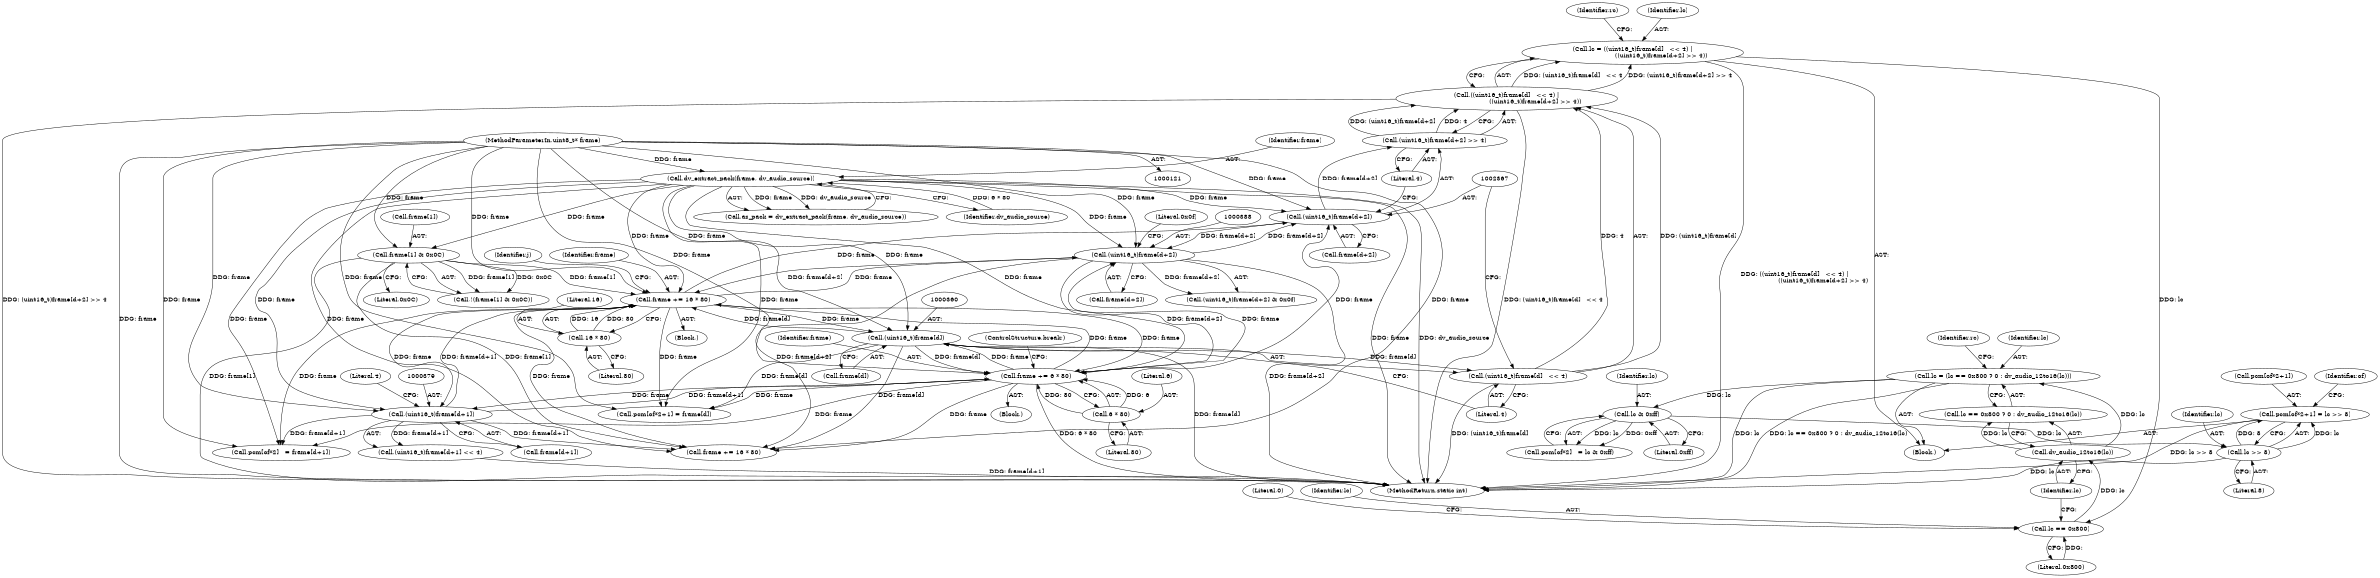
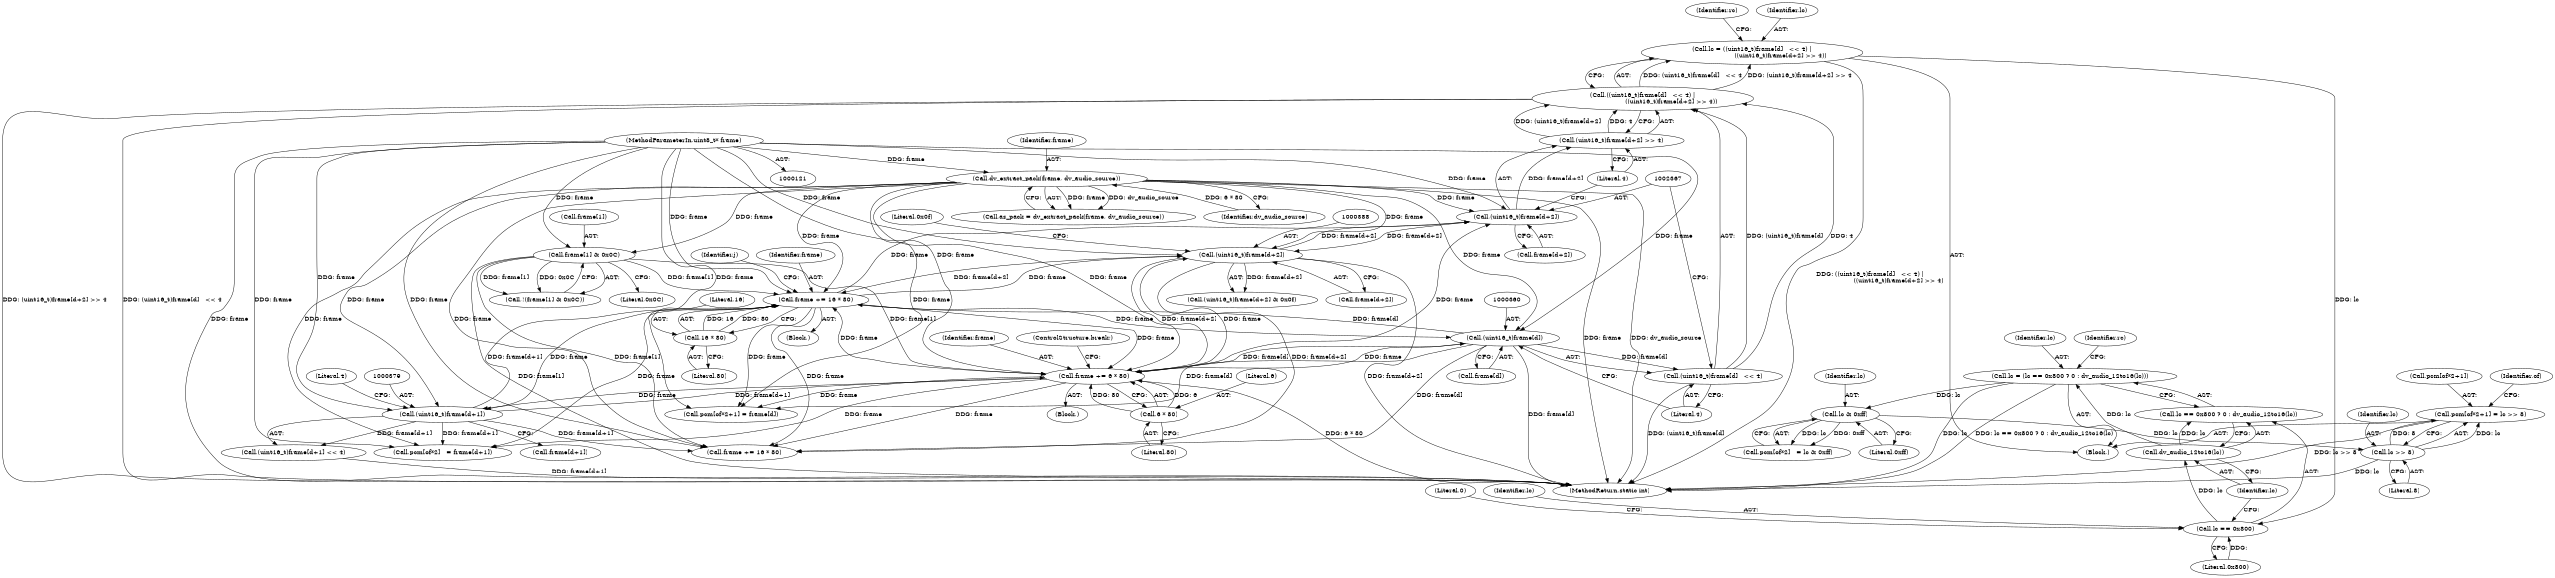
none -> (841, 288)
(489, 438) -> none
none -> (2302, 482)
